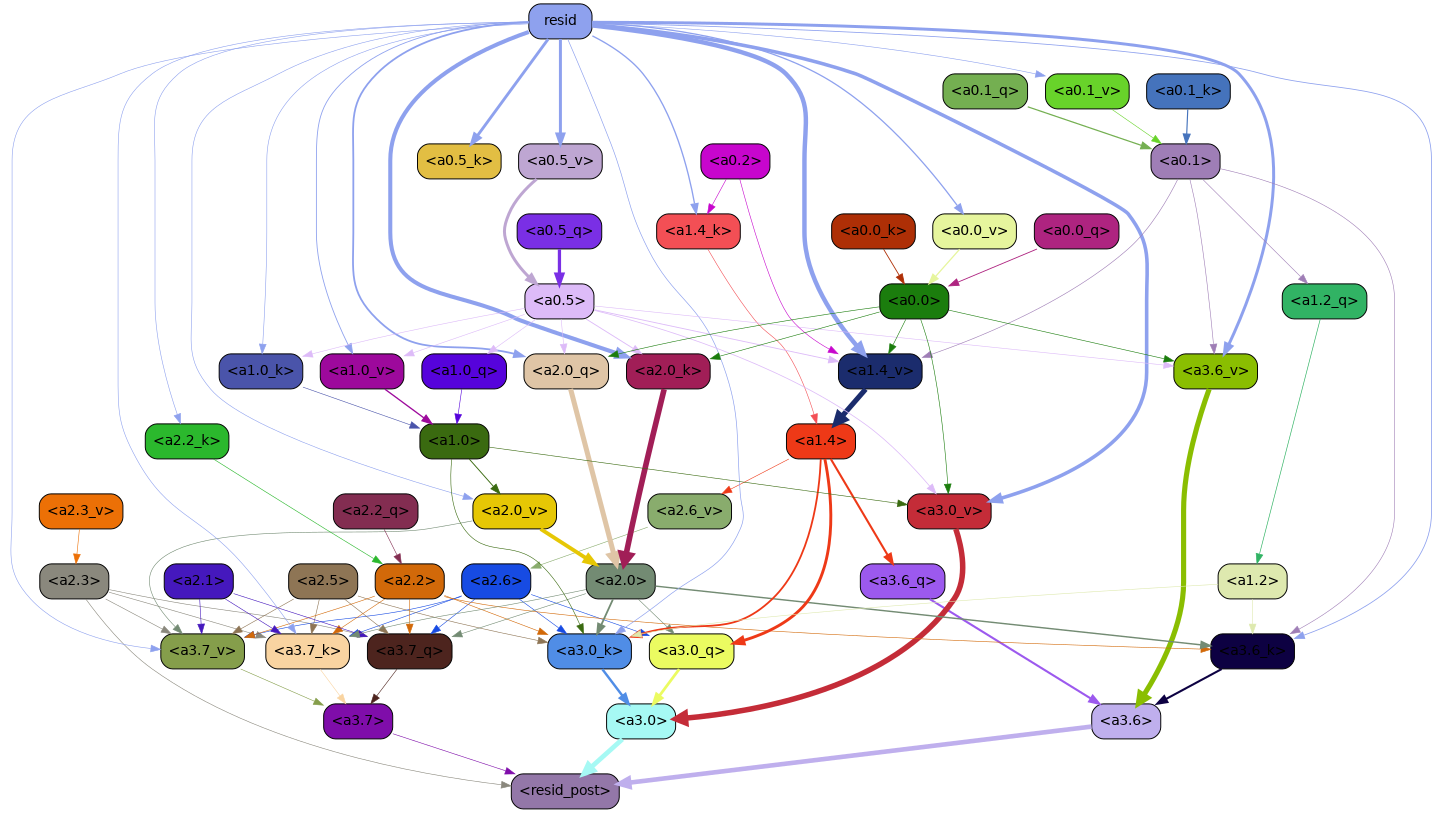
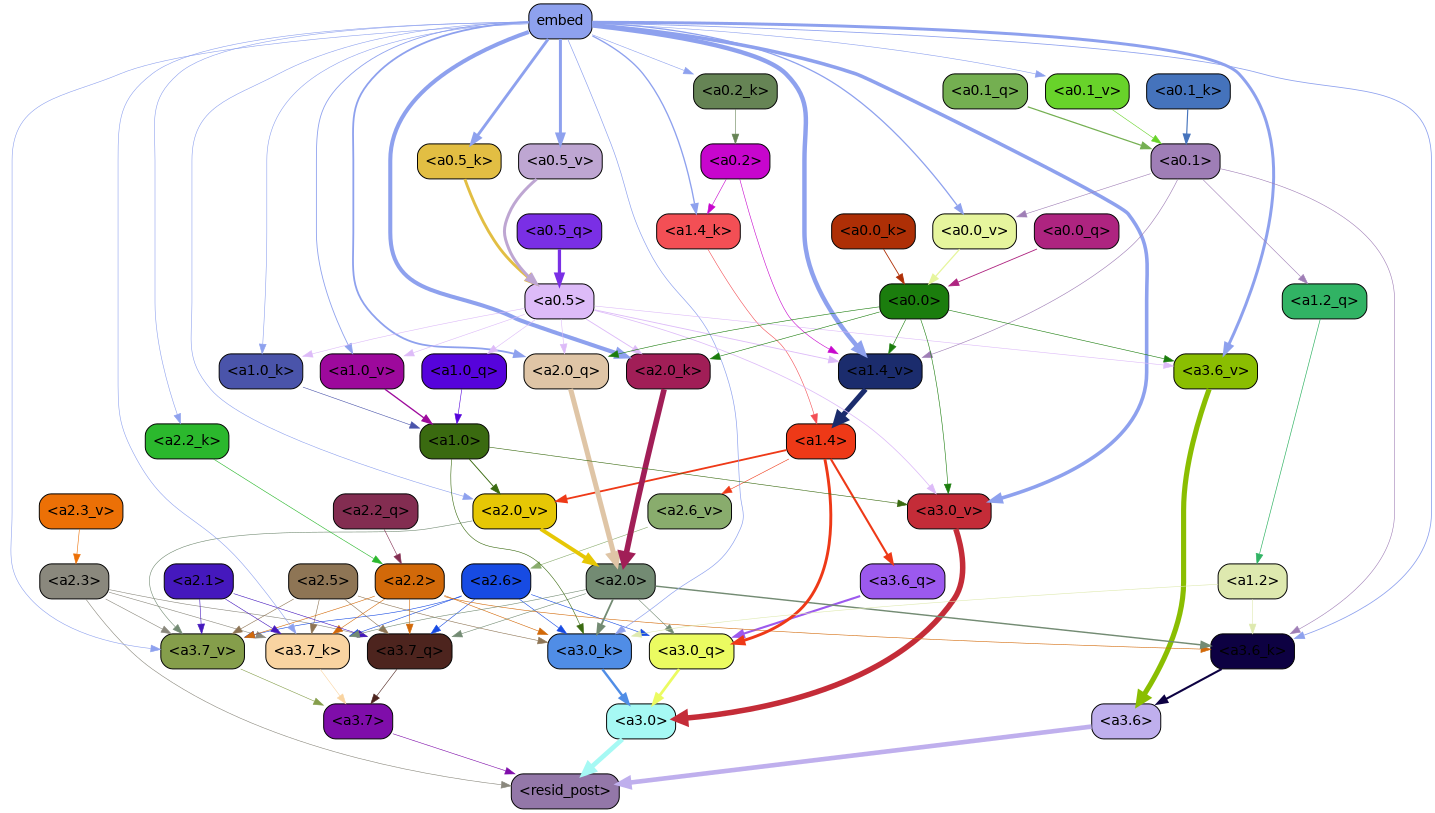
(560, 21) -> (560, 21)
none -> (735, 91)
none -> (490, 233)
(1204, 261) -> (1085, 195)
(781, 589) -> (660, 478)
(1010, 649) -> (802, 615)
